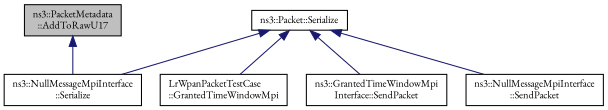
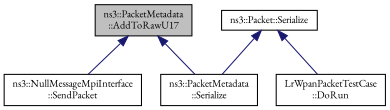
(412, 54) -> (104, 59)
(73, 90) -> (209, 90)
(224, 90) -> (331, 90)
(377, 90) -> none
